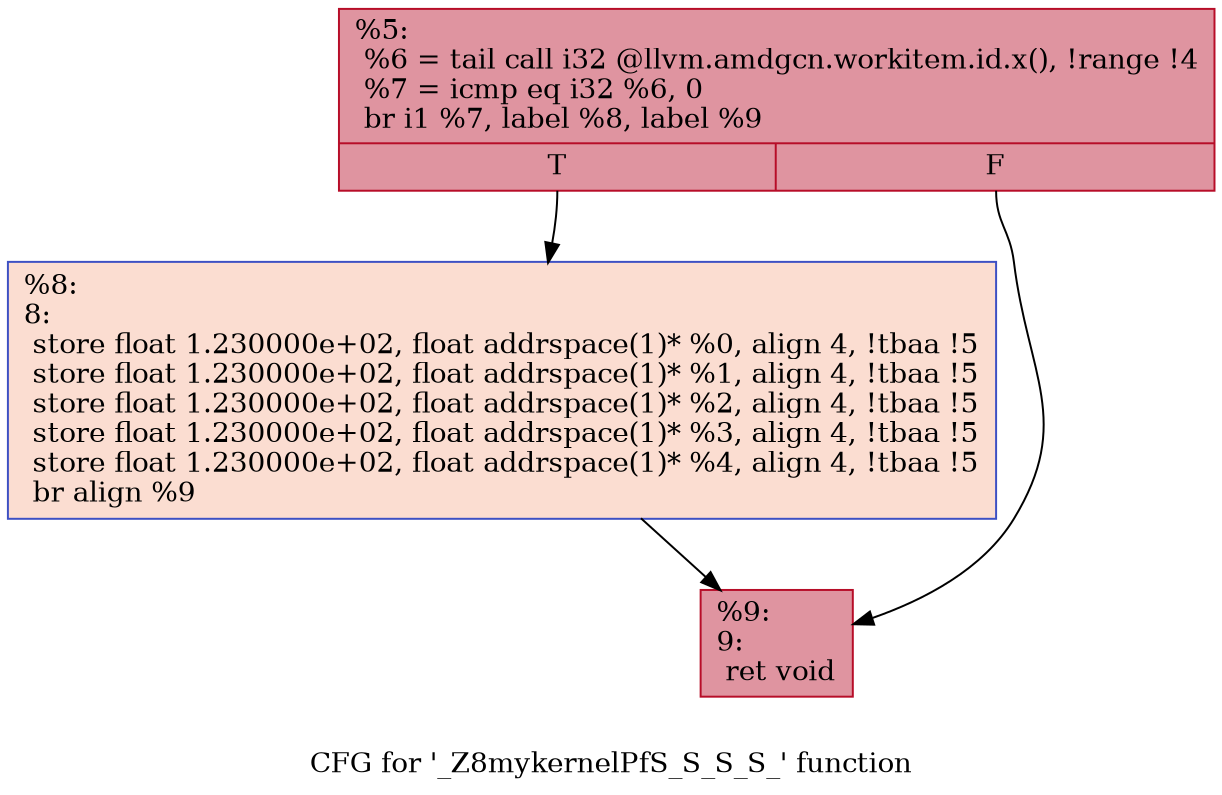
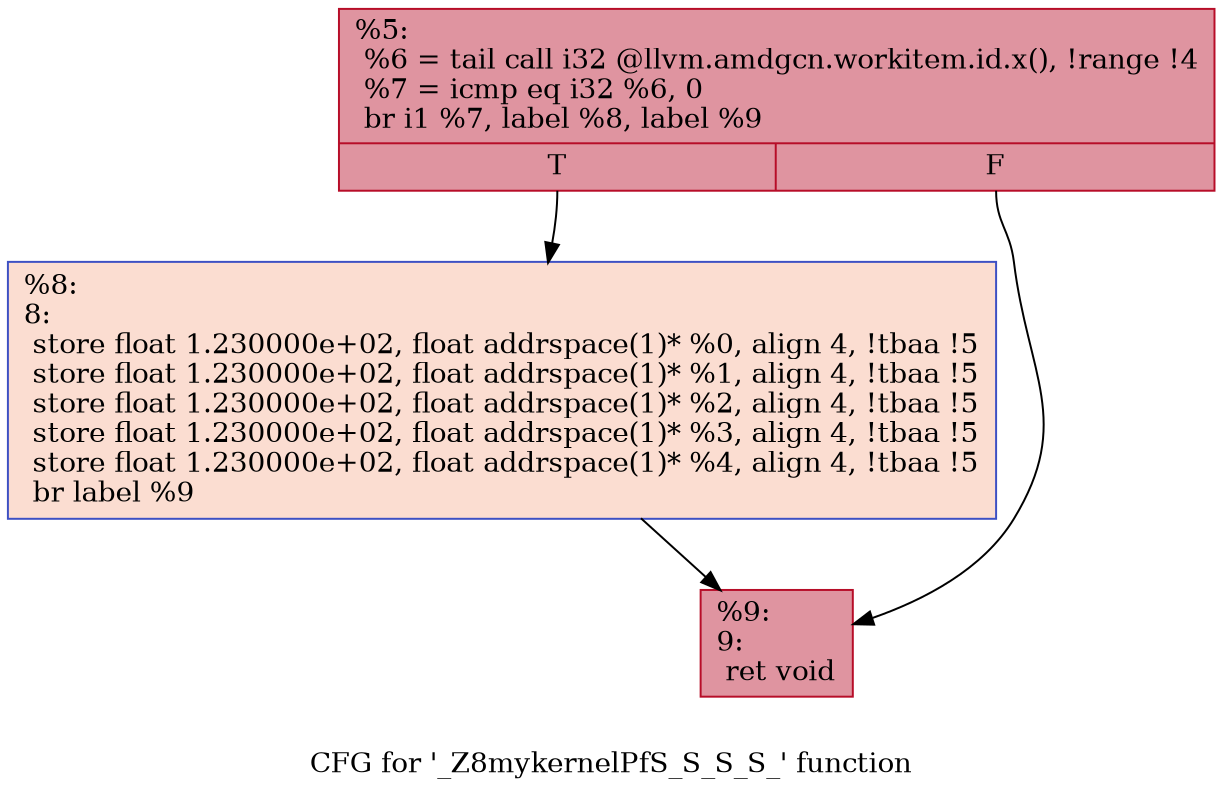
(111, 493) -> (110, 493)
